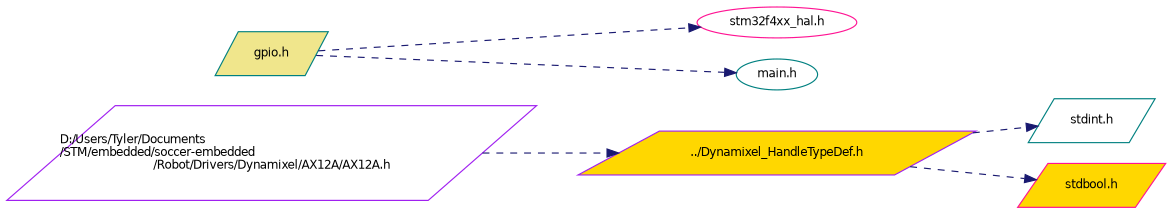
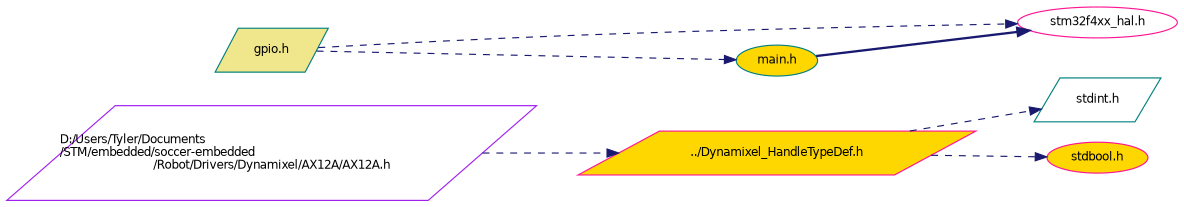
none -> (917, 44)
(777, 74) -> (777, 61)
(777, 153) -> (777, 153)
(1092, 185) -> (1097, 158)
